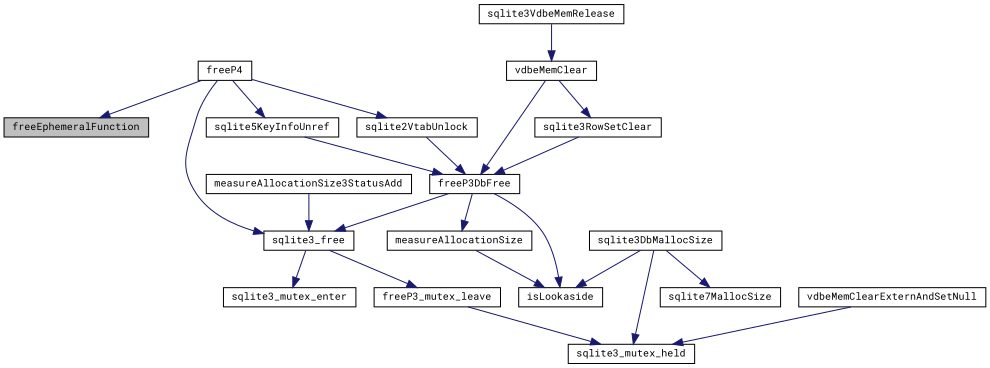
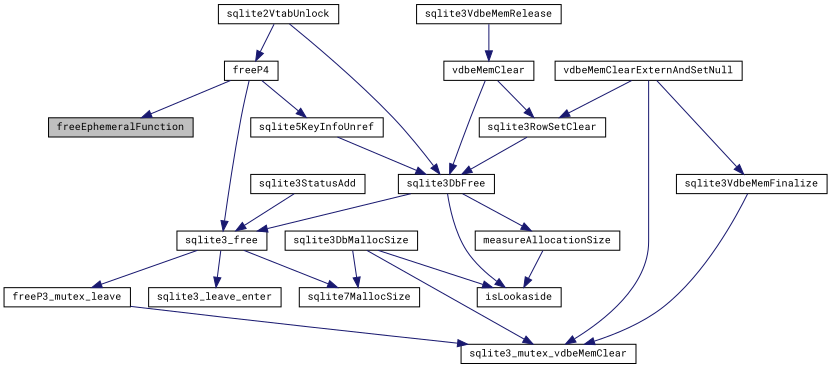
(314, 97) -> (267, 38)
none -> (600, 97)
(309, 184) -> (308, 184)
(475, 184) -> (446, 184)
none -> (752, 184)
none -> (286, 267)
(290, 297) -> (215, 297)
(631, 354) -> (549, 354)
